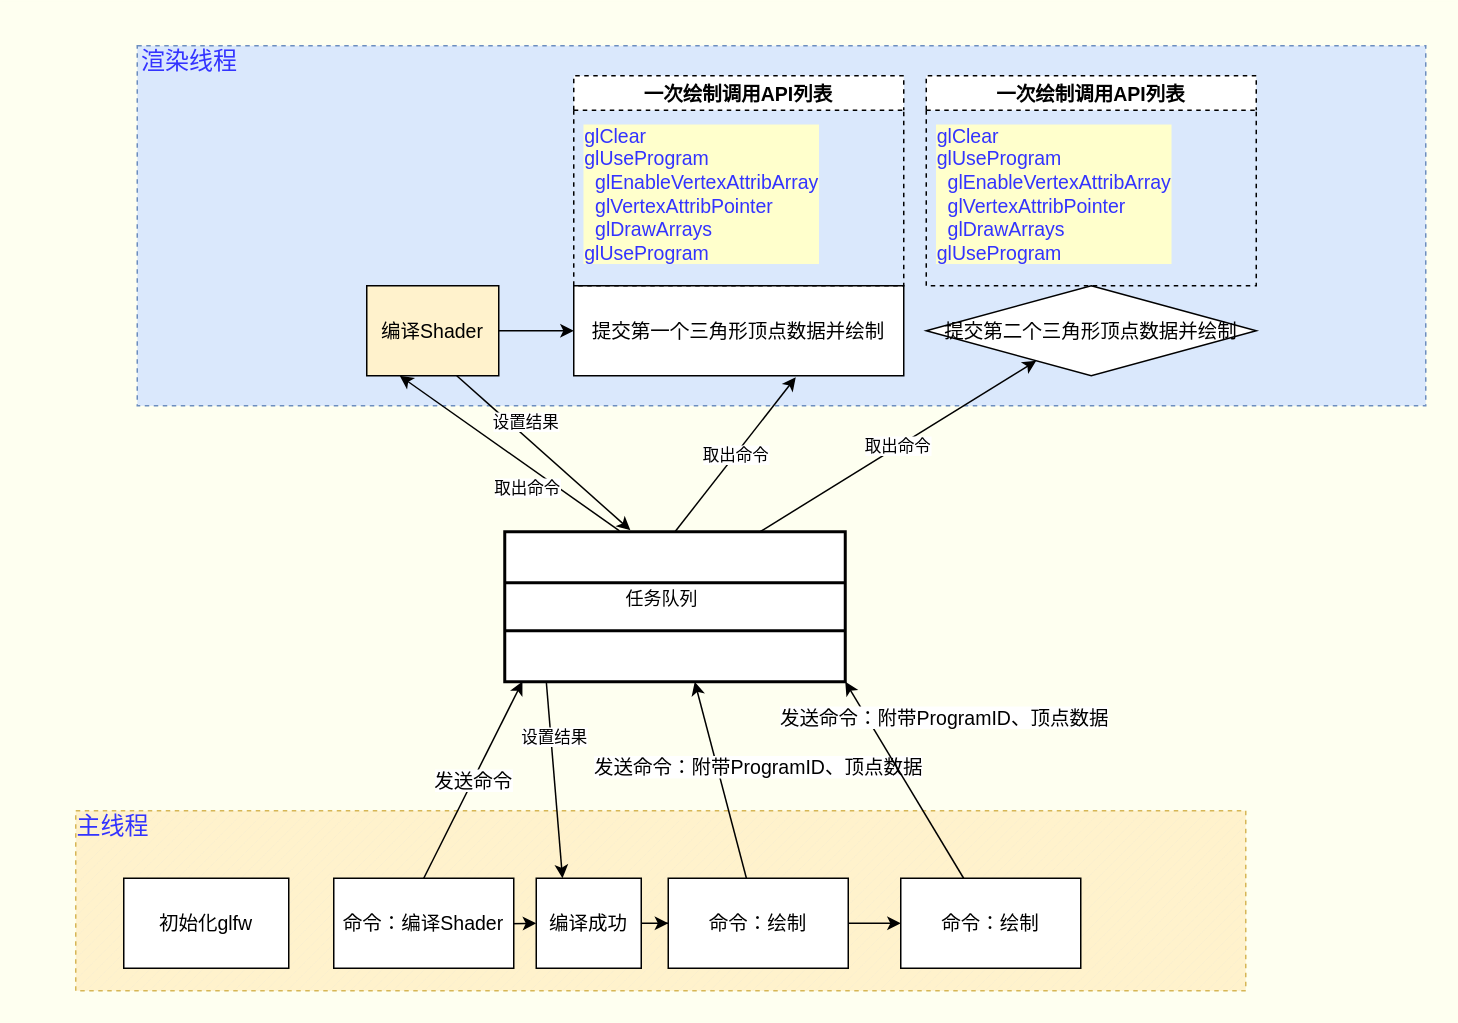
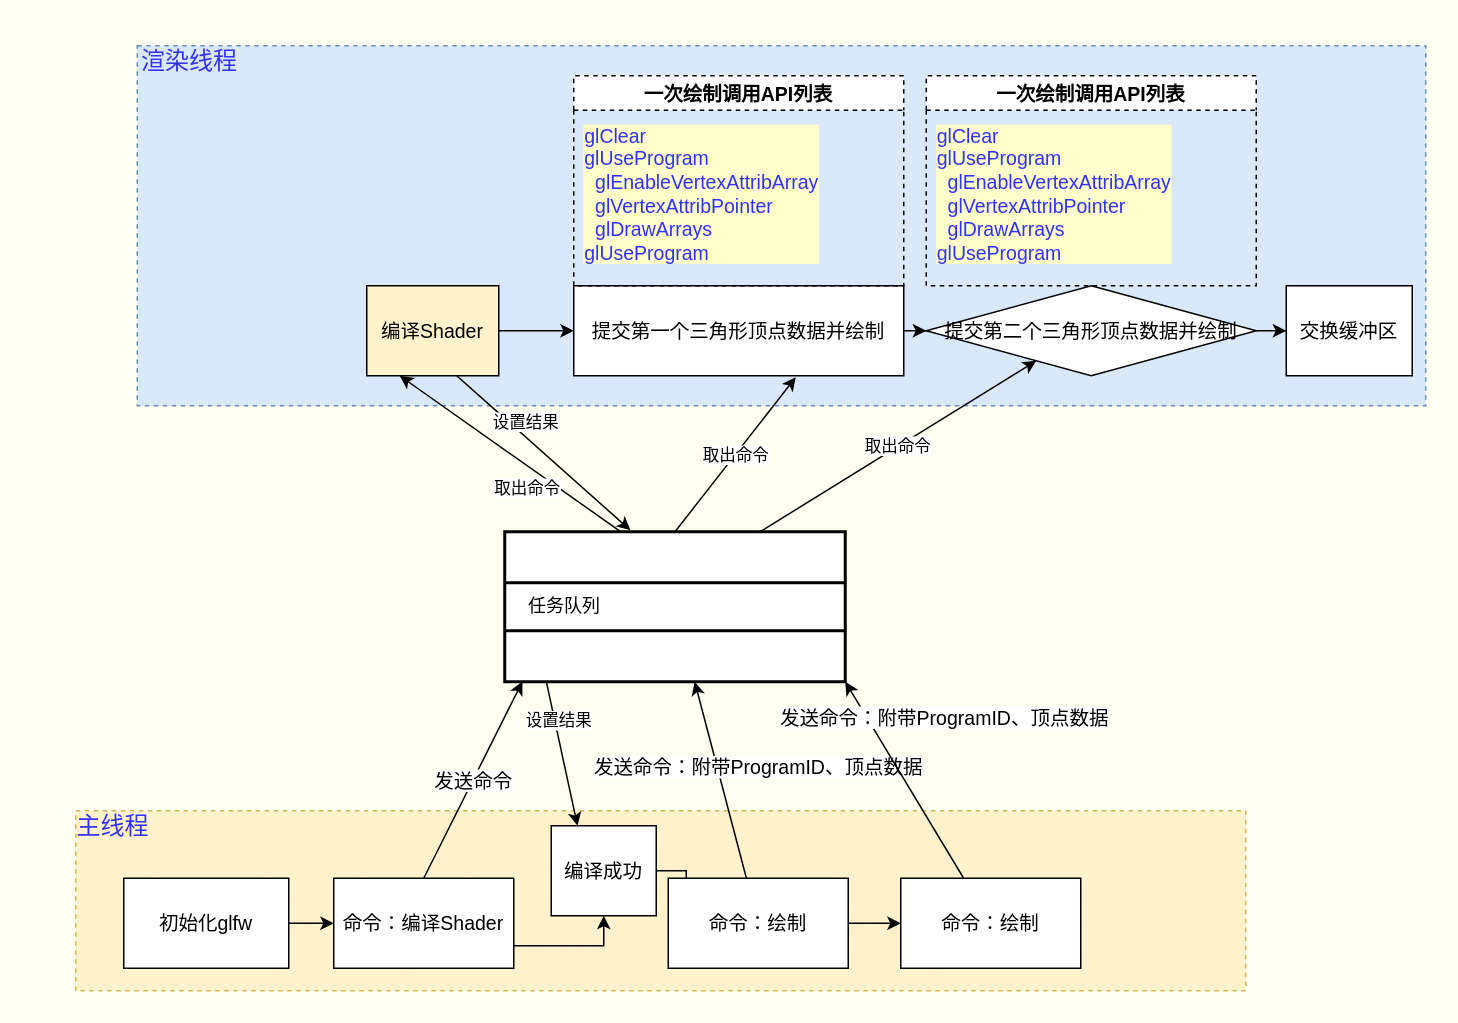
none -> (915, 331)
none -> (1276, 331)
none -> (1349, 331)
(662, 599) -> (565, 607)
none -> (293, 923)
(589, 923) -> (604, 871)
